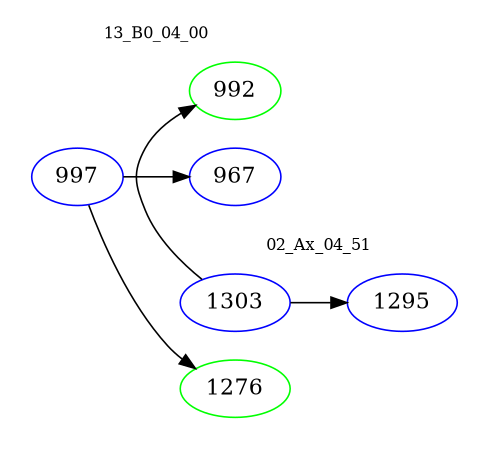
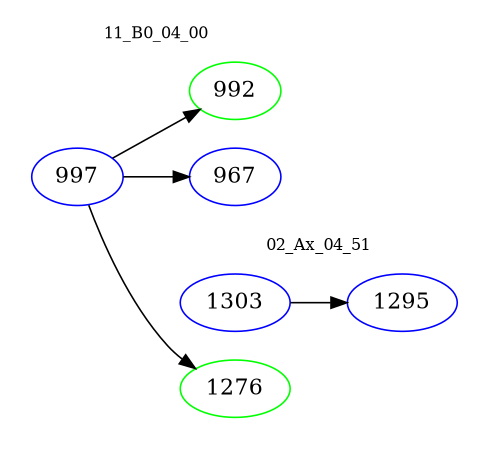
(156, 34) -> (156, 34)
(141, 198) -> (149, 138)
